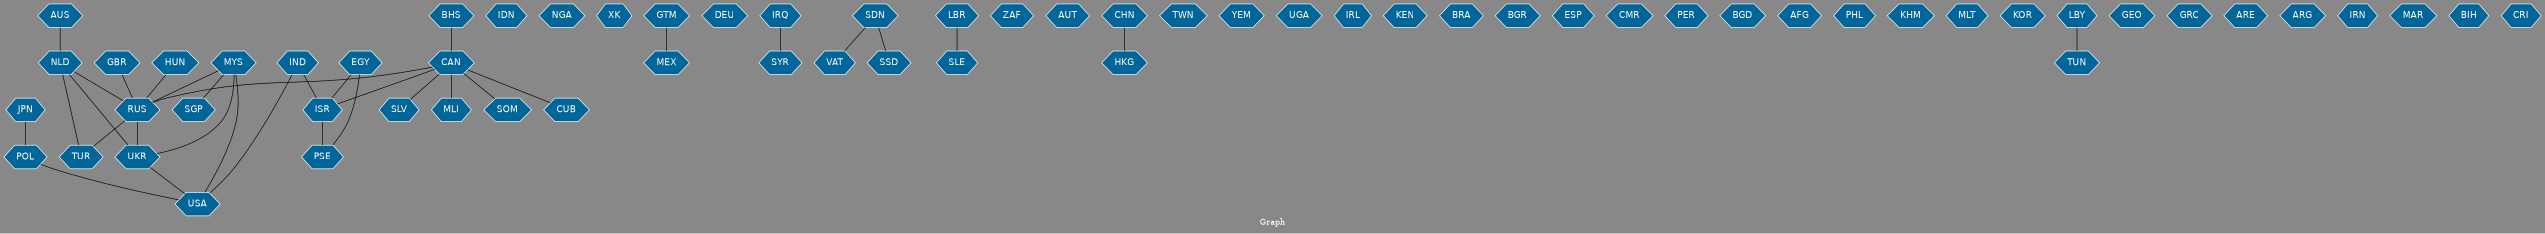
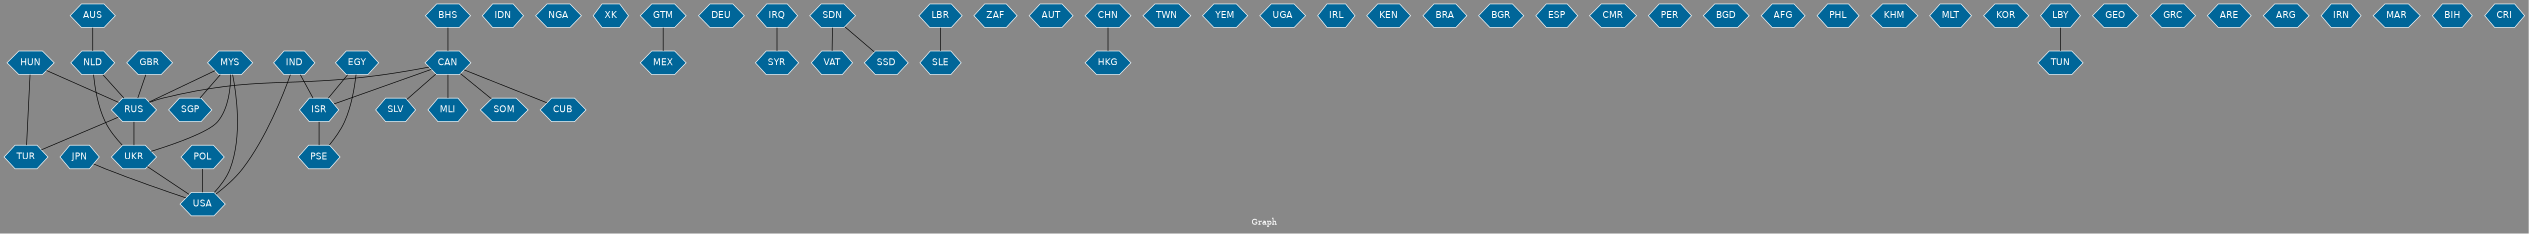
(71, 110) -> (28, 110)
(26, 134) -> (139, 182)
